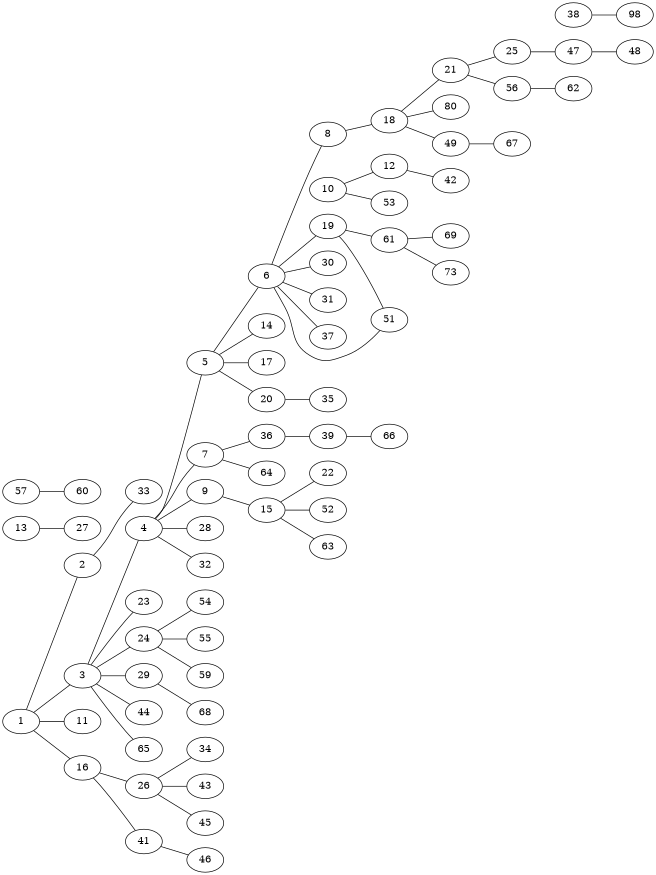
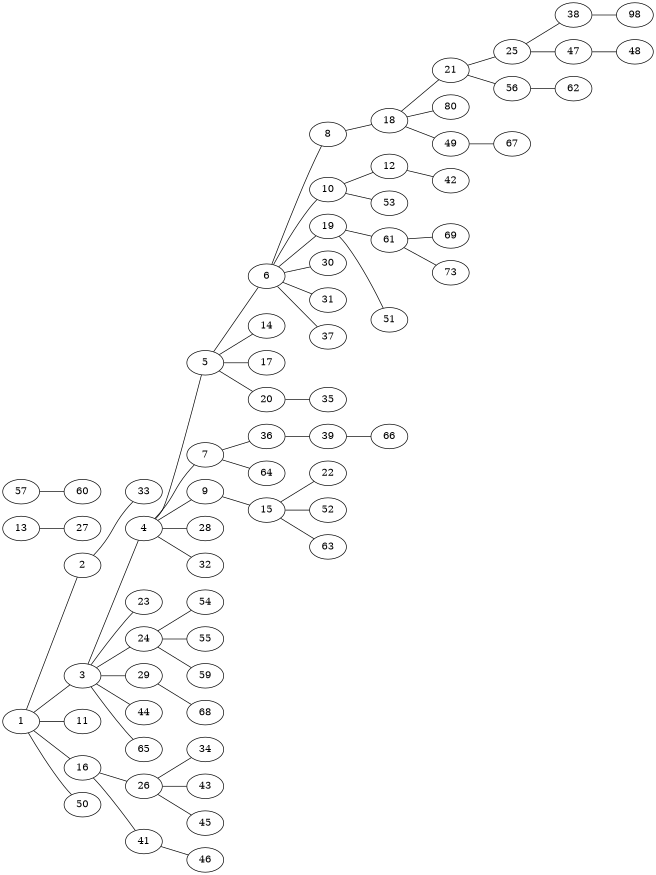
none -> (543, 33)
(311, 356) -> (294, 231)
none -> (83, 805)
